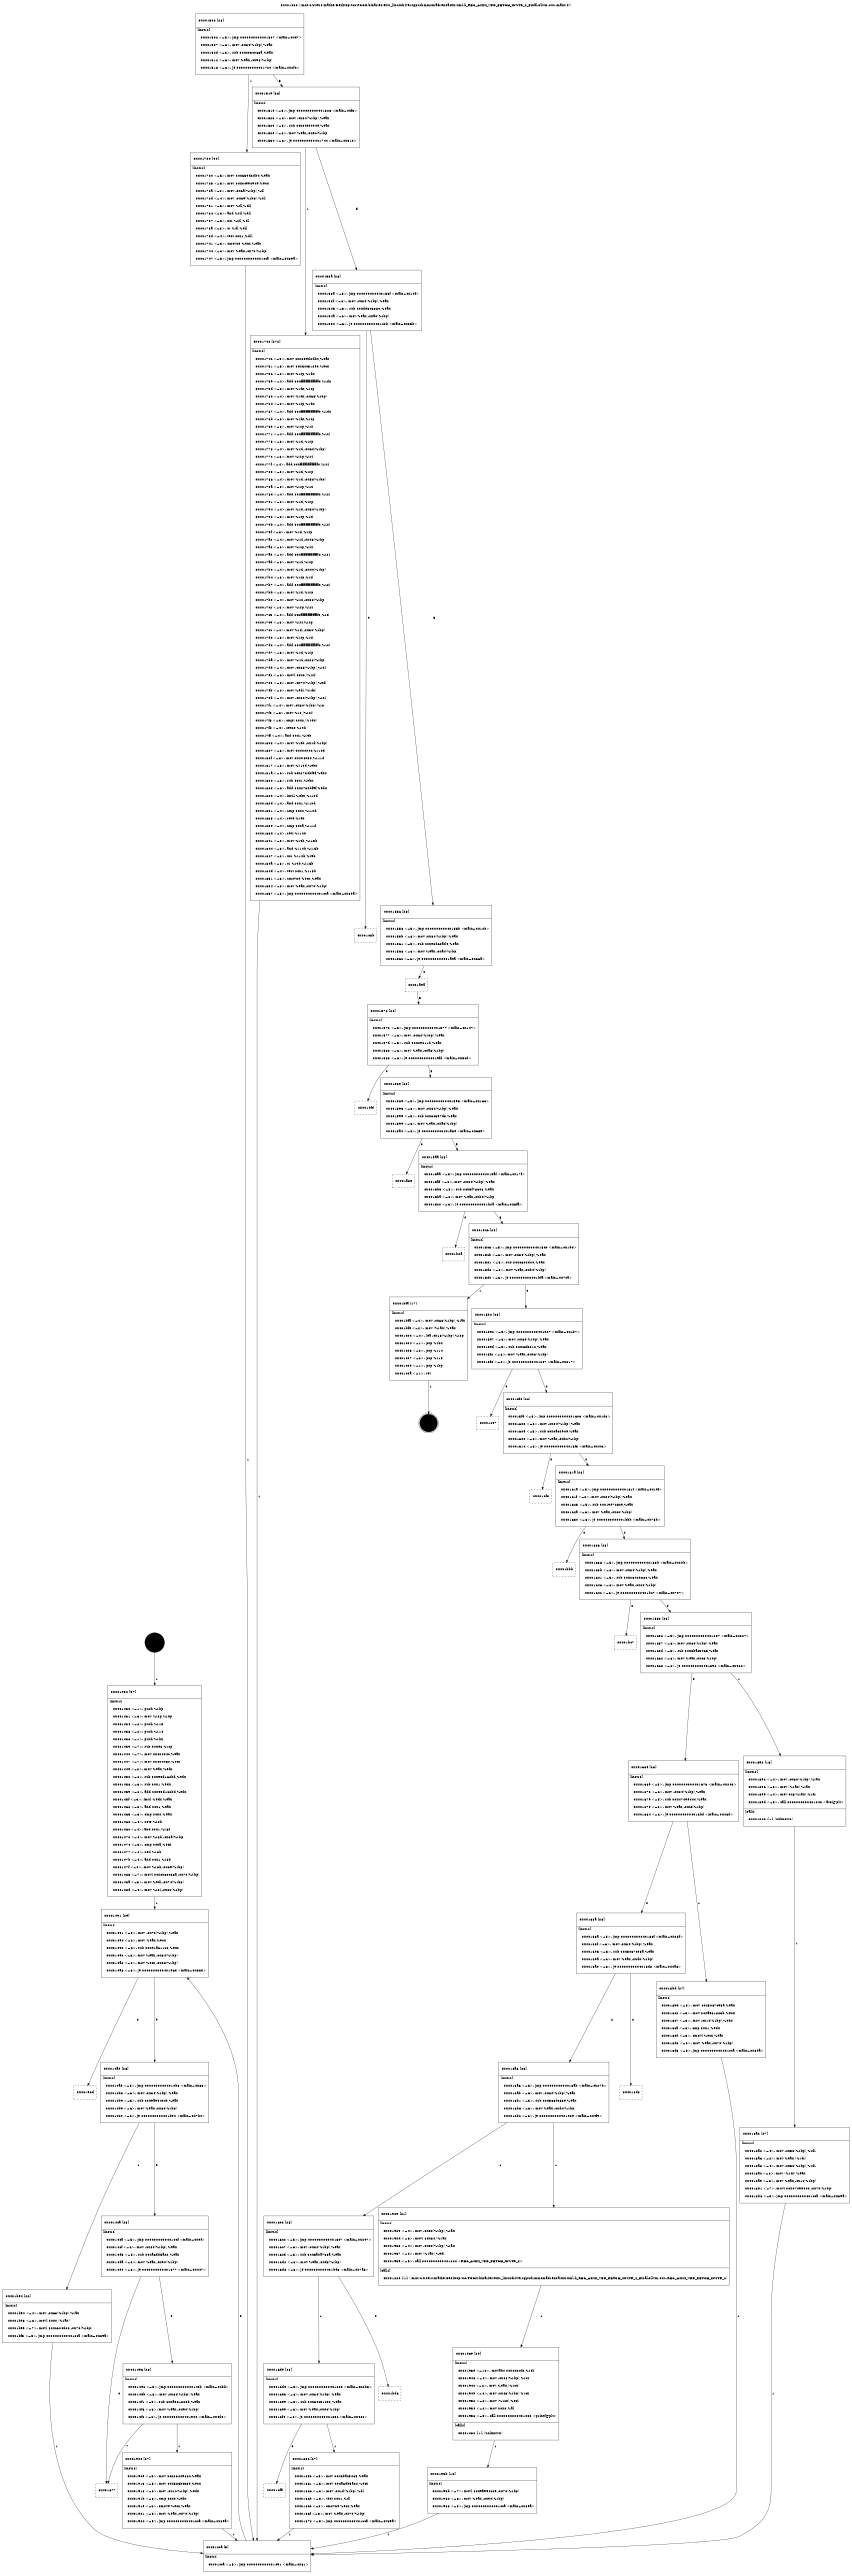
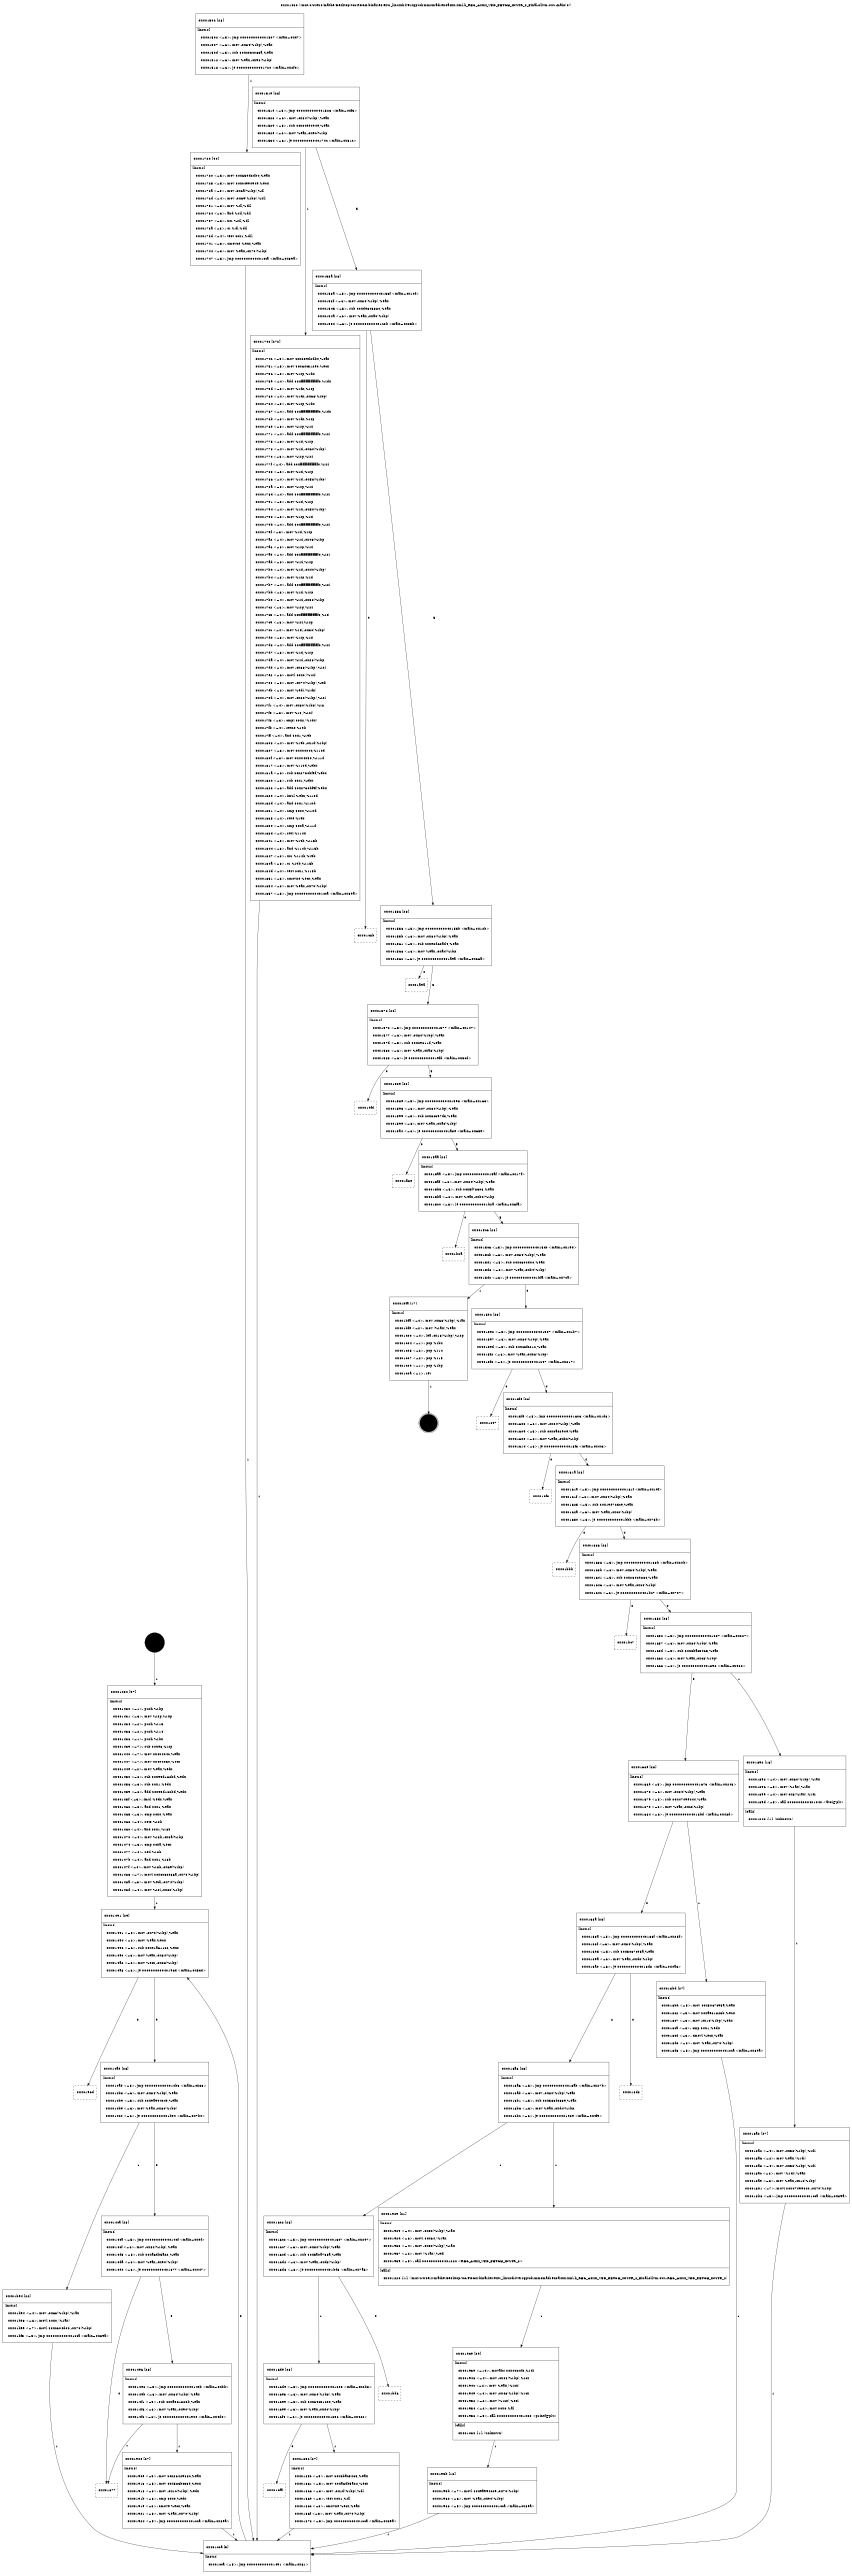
(277, 80) -> none
(418, 997) -> (431, 984)
